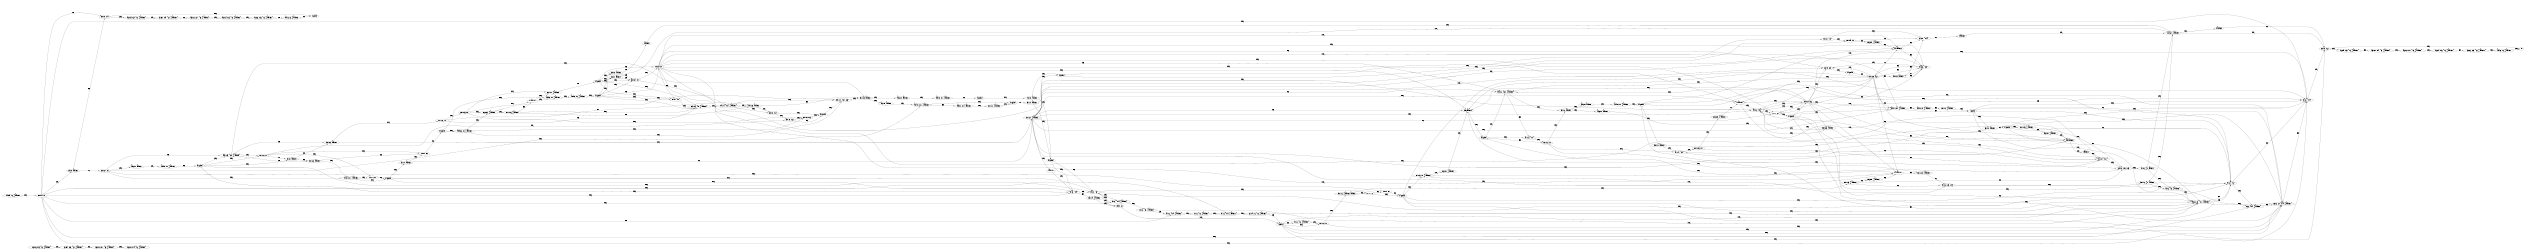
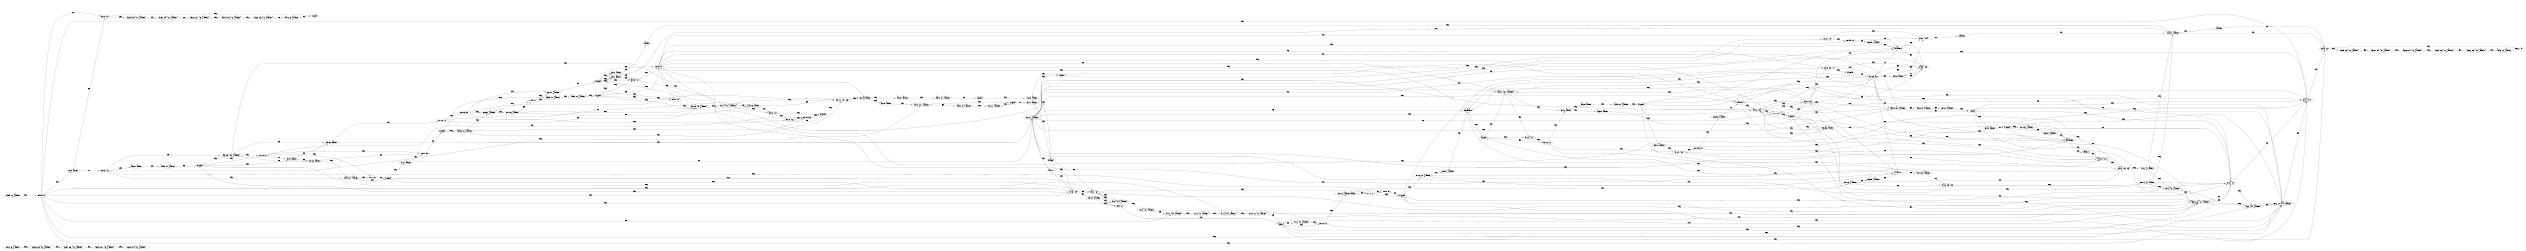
none -> (13, 247)
